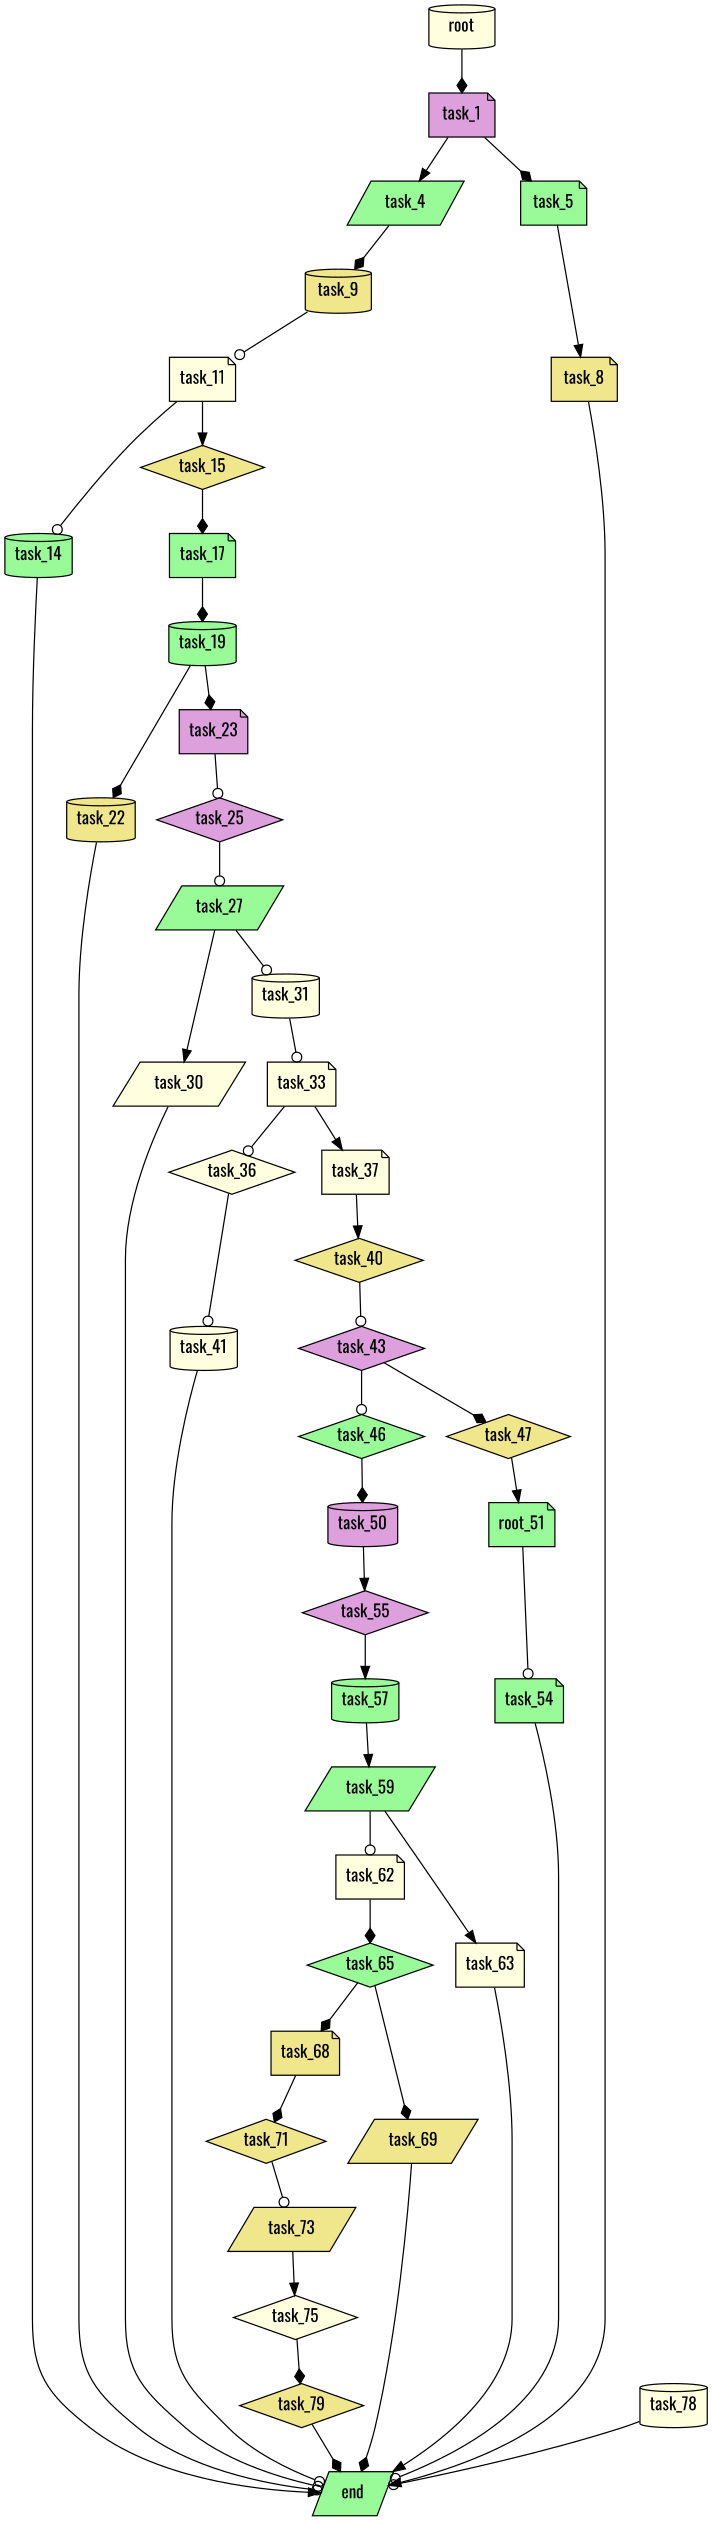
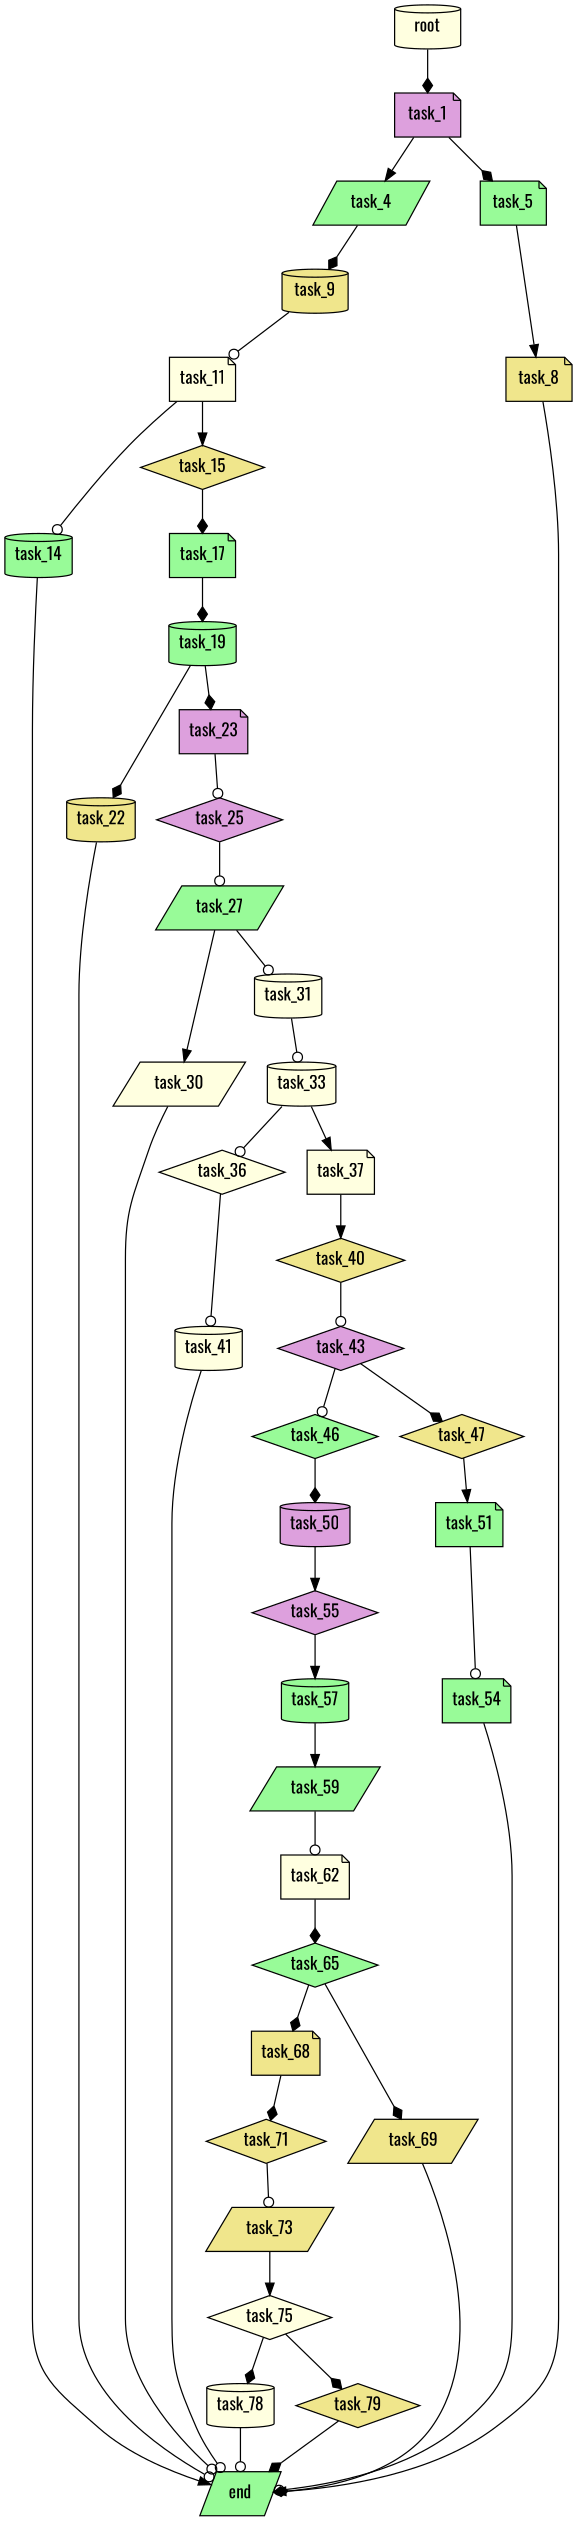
(302, 1084) -> (302, 1084)
(522, 1525) -> (469, 1525)
(490, 1965) -> none
none -> (258, 2353)
